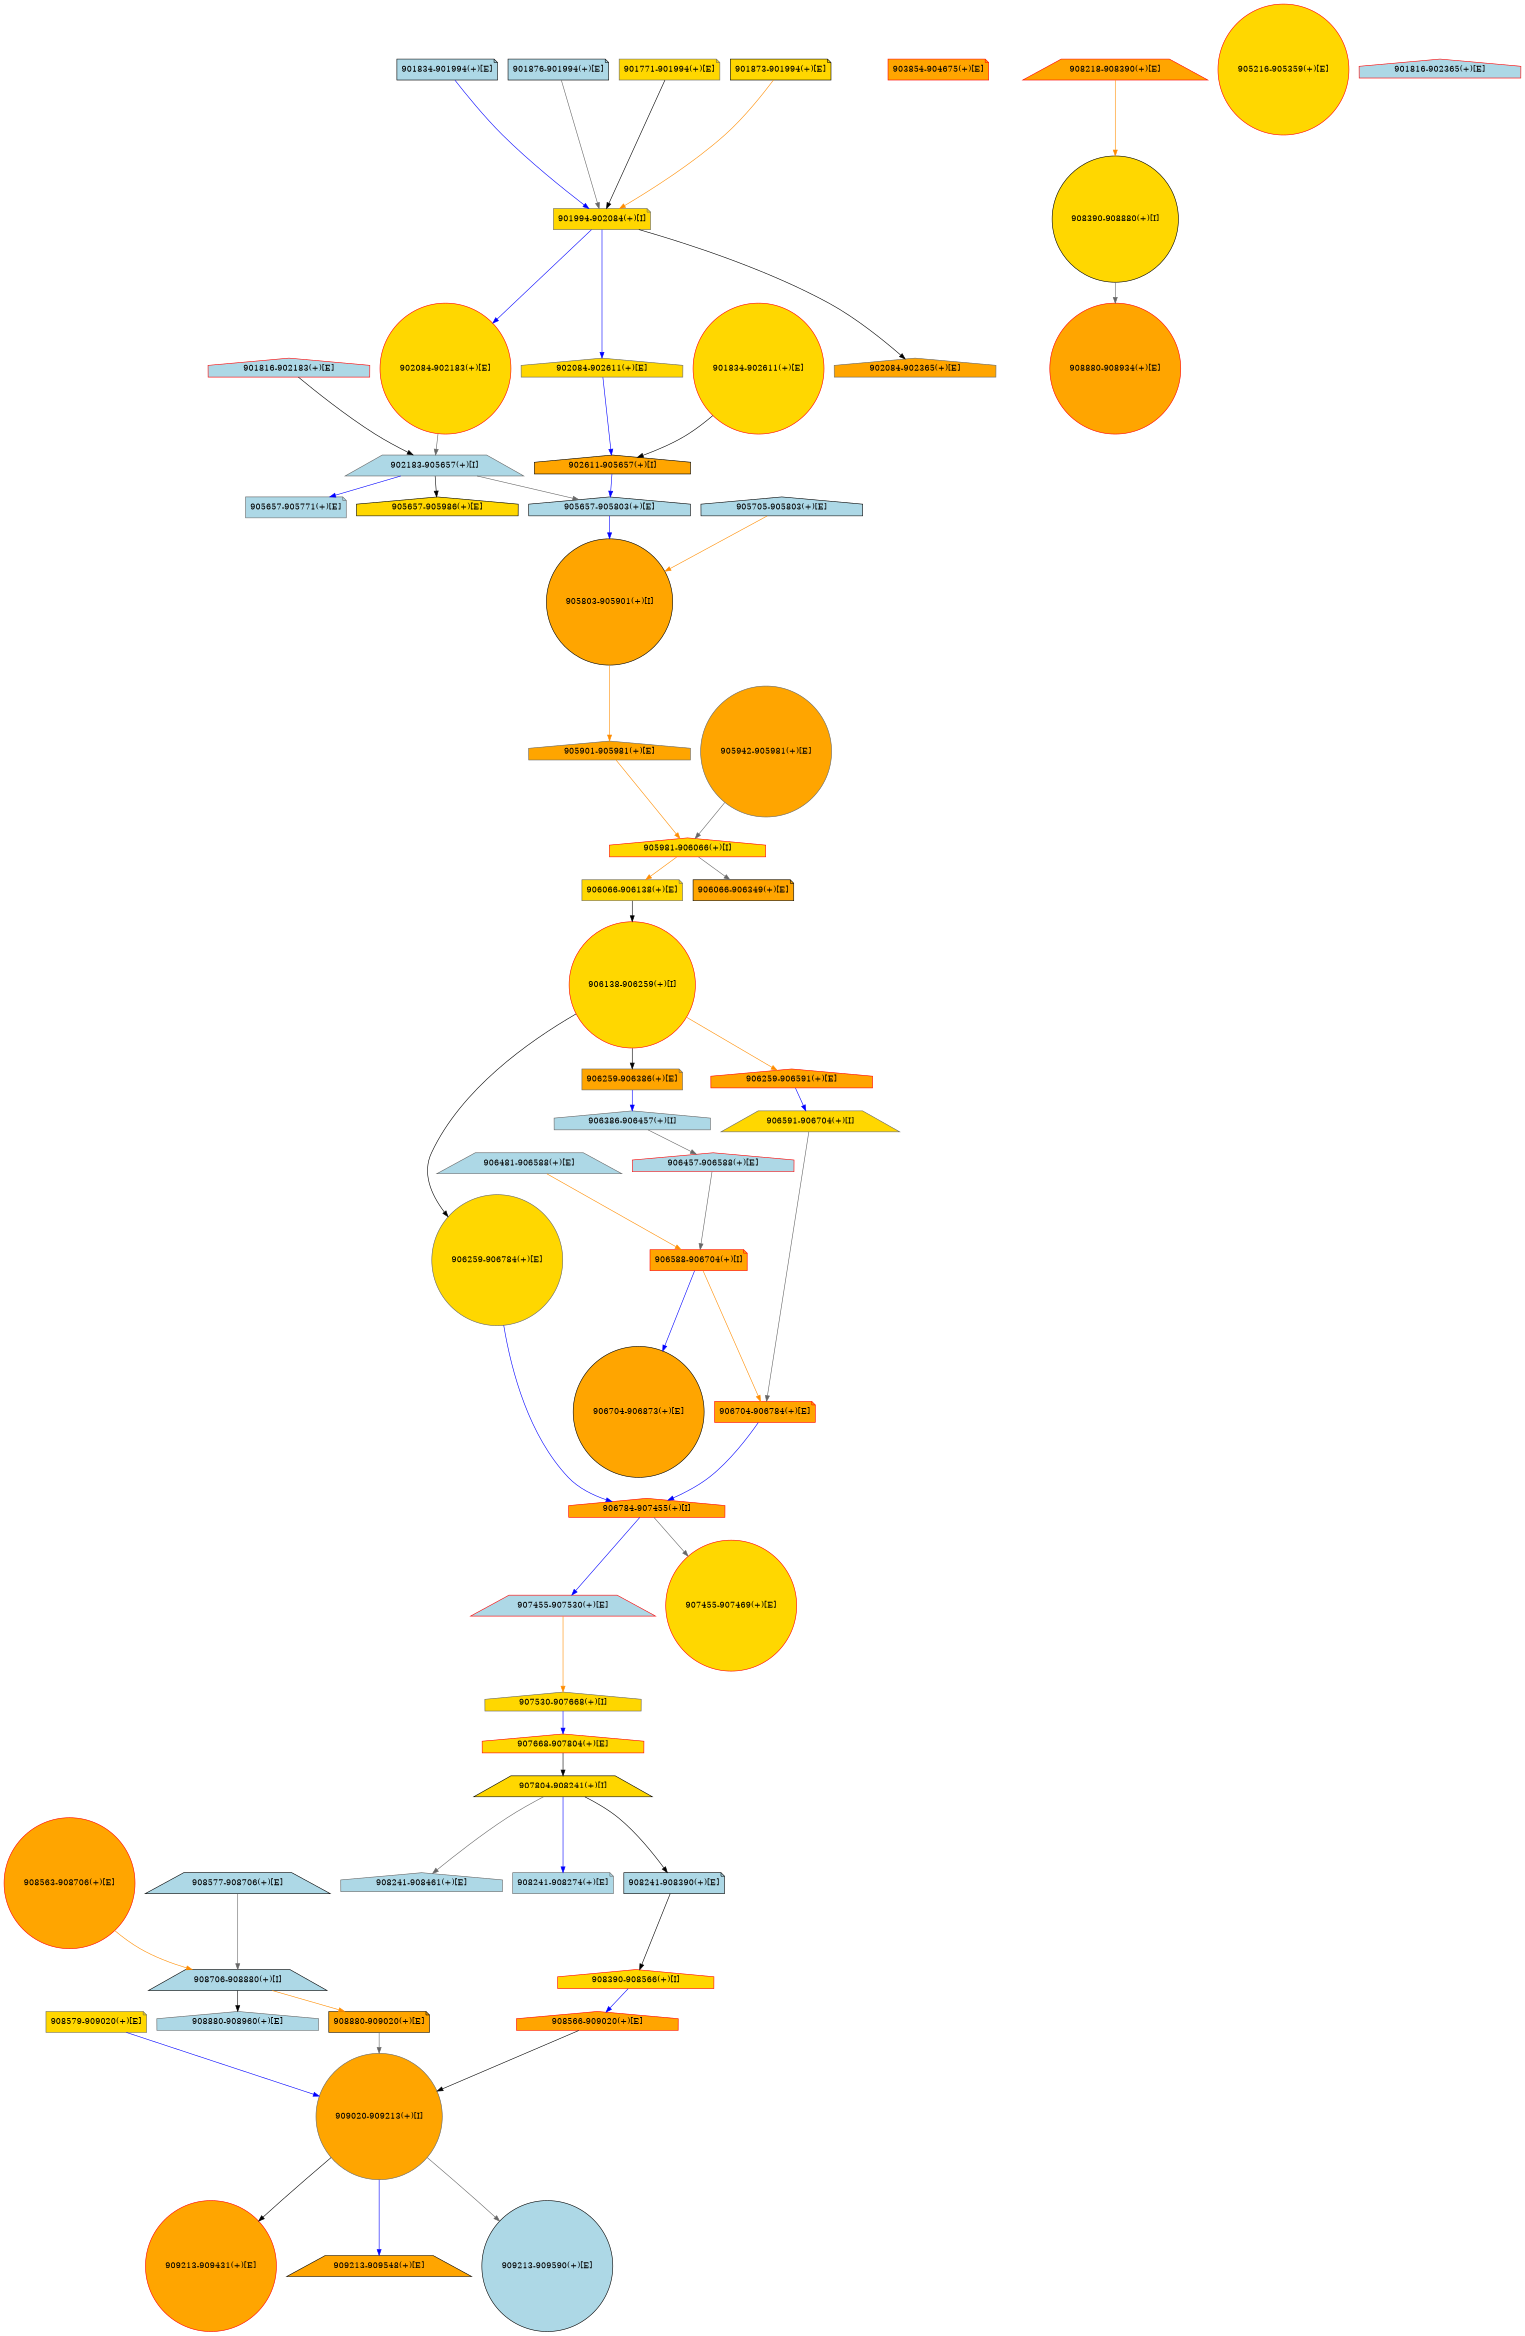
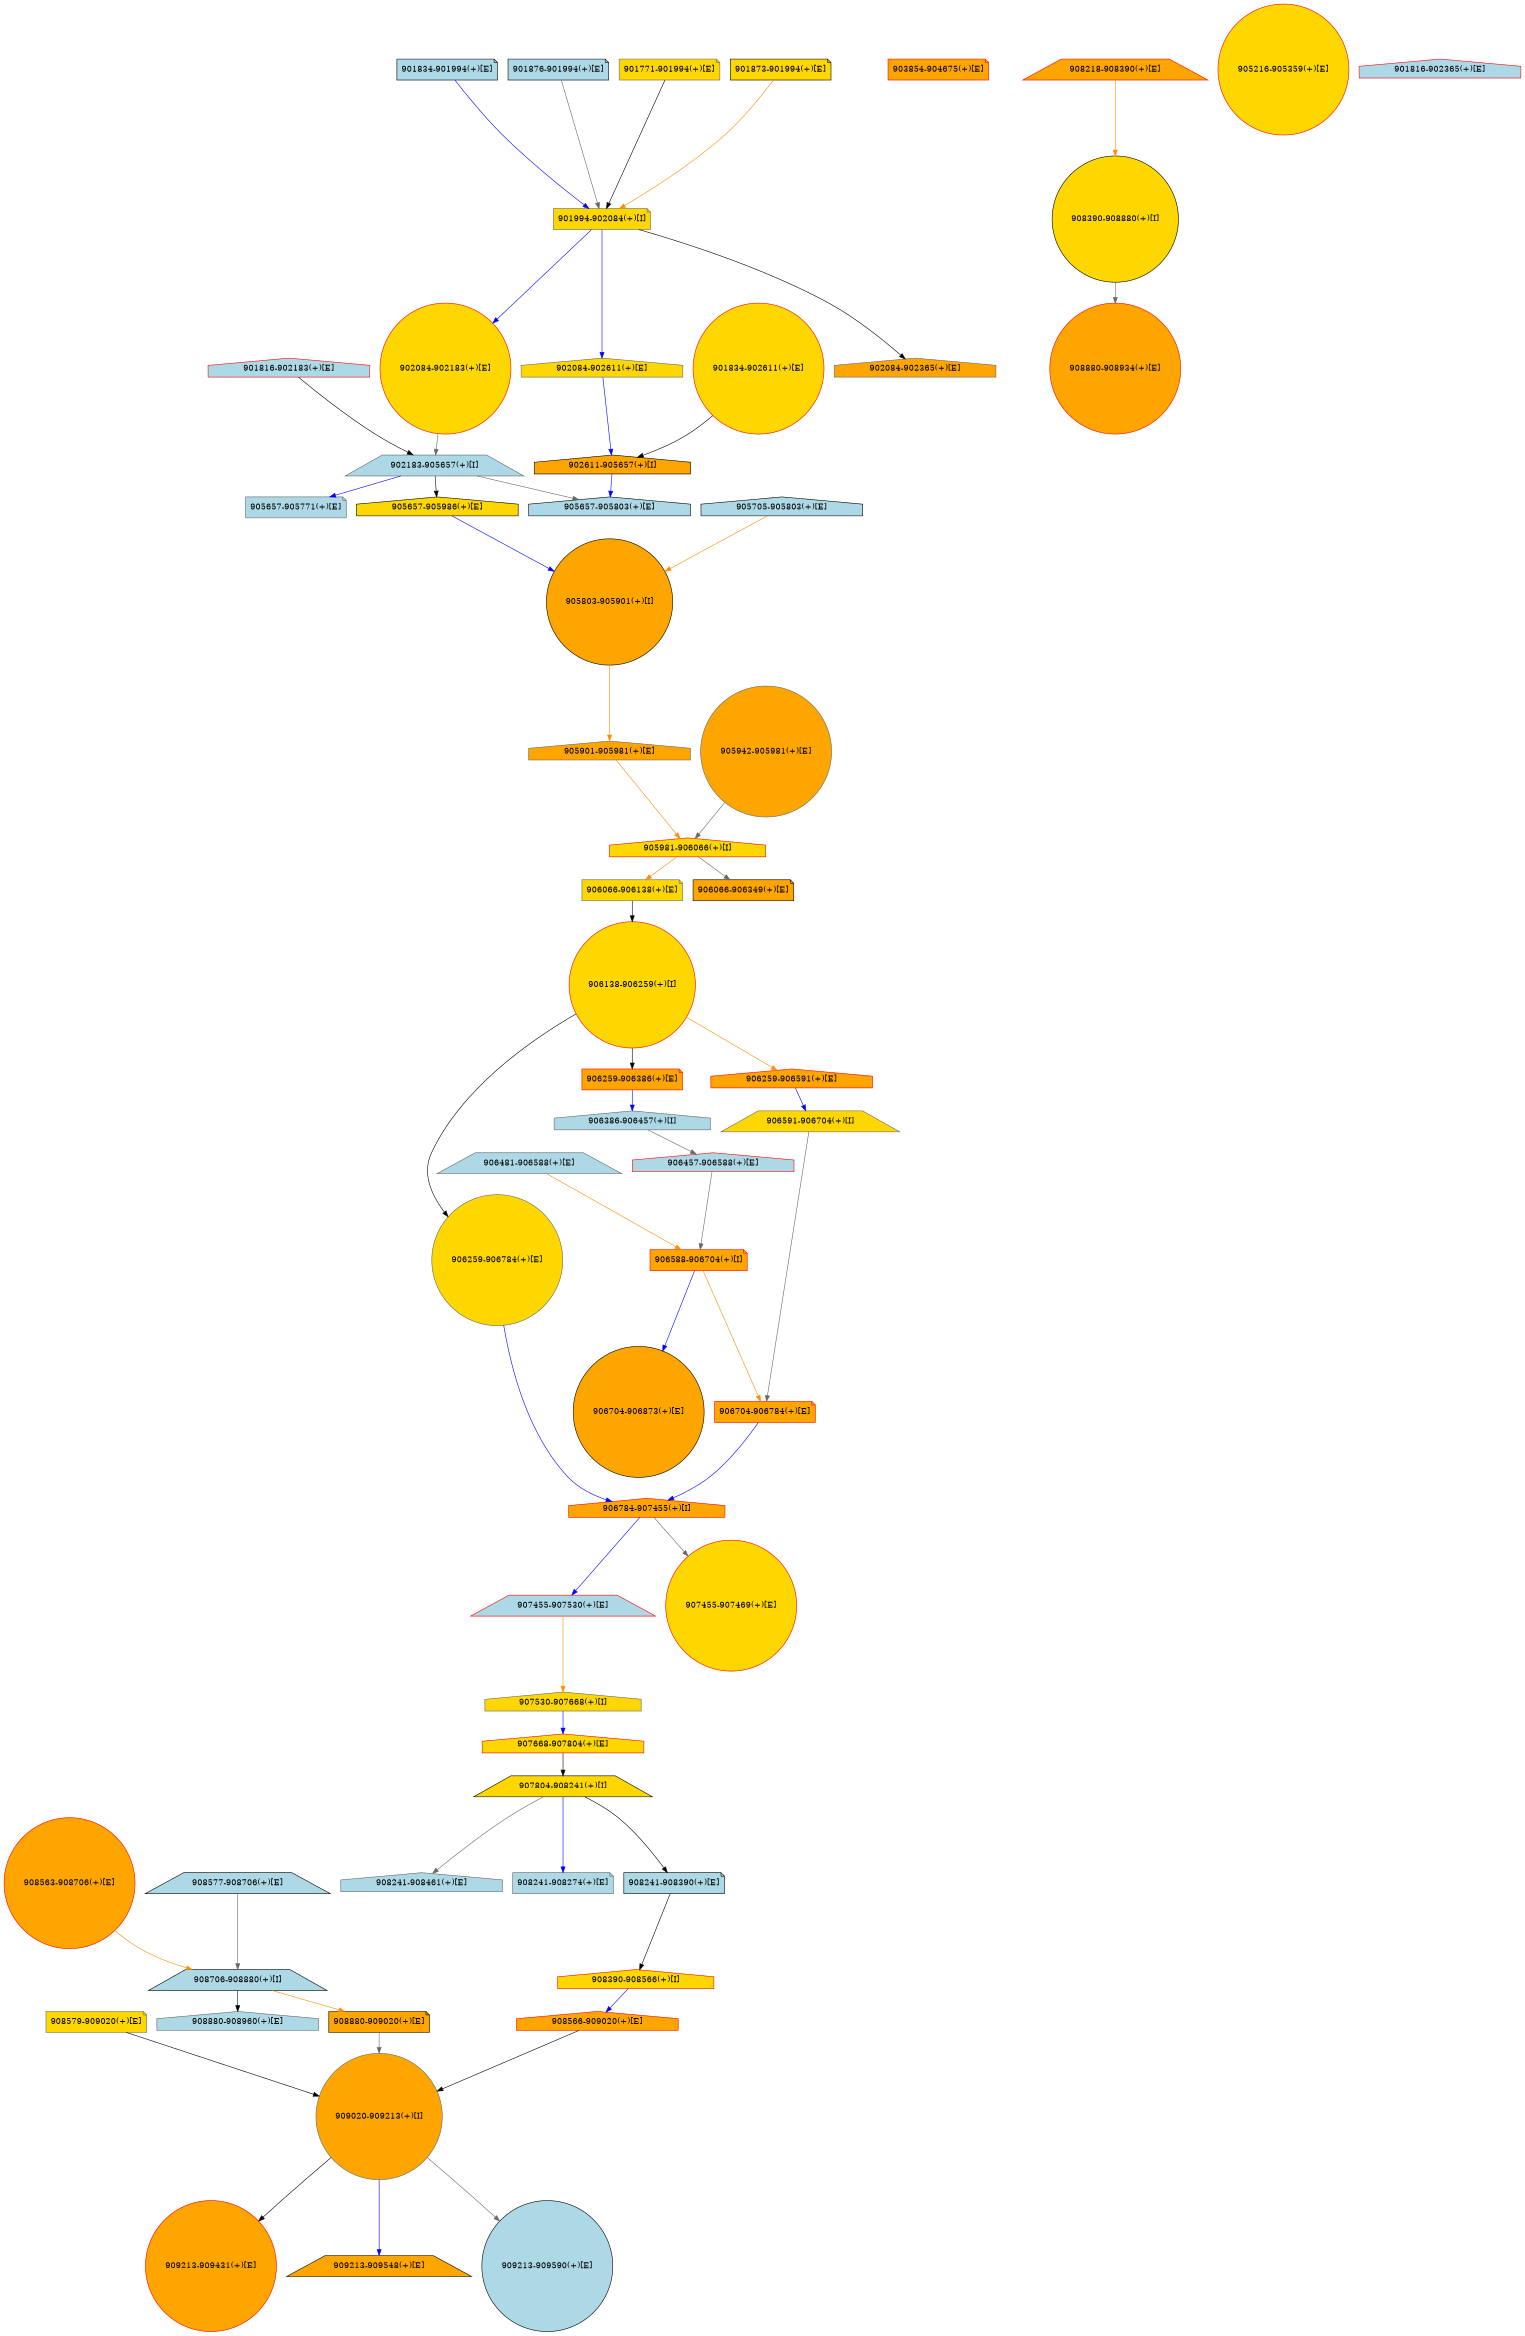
(610, 524) -> (500, 542)
(632, 1079) -> (632, 1079)
(220, 2063) -> (220, 2063)
